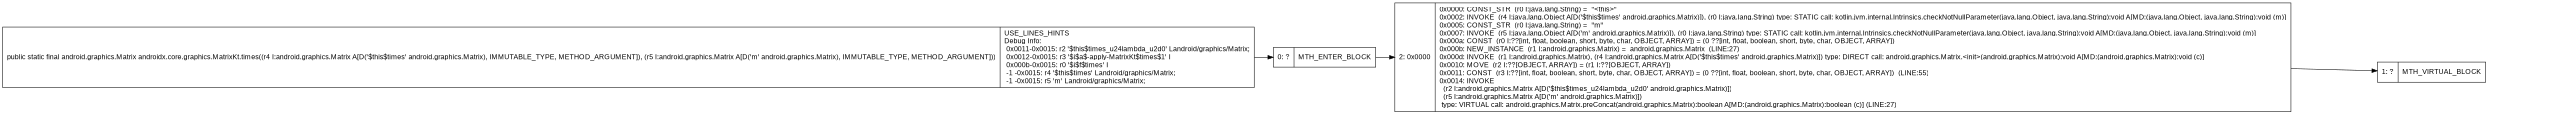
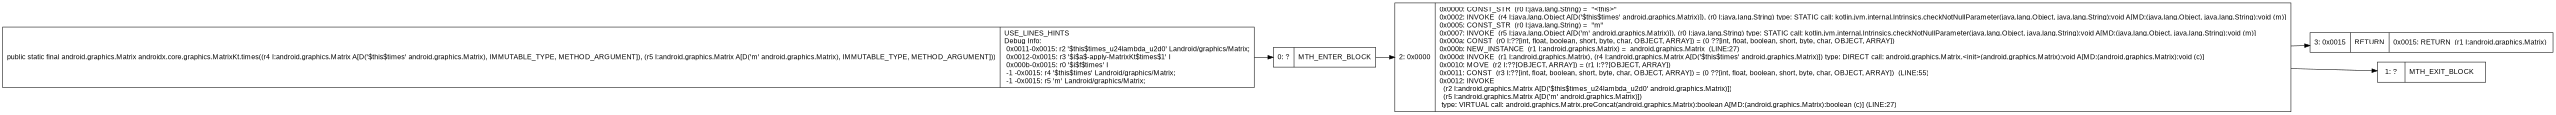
none -> (2432, 42)
(2442, 72) -> (2442, 72)
(1469, 81) -> (1469, 81)
